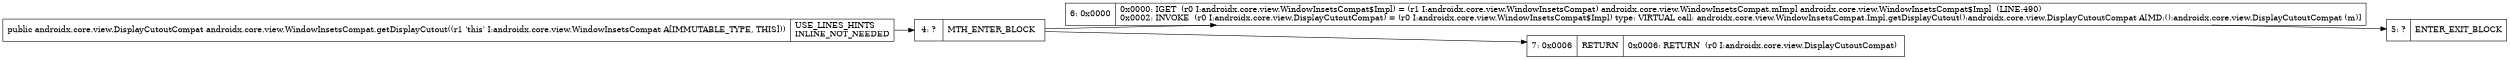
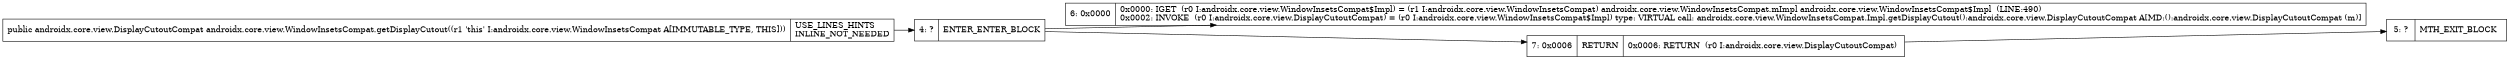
(2296, 27) -> (2143, 37)
(991, 30) -> (992, 30)
(2459, 30) -> (2458, 30)
